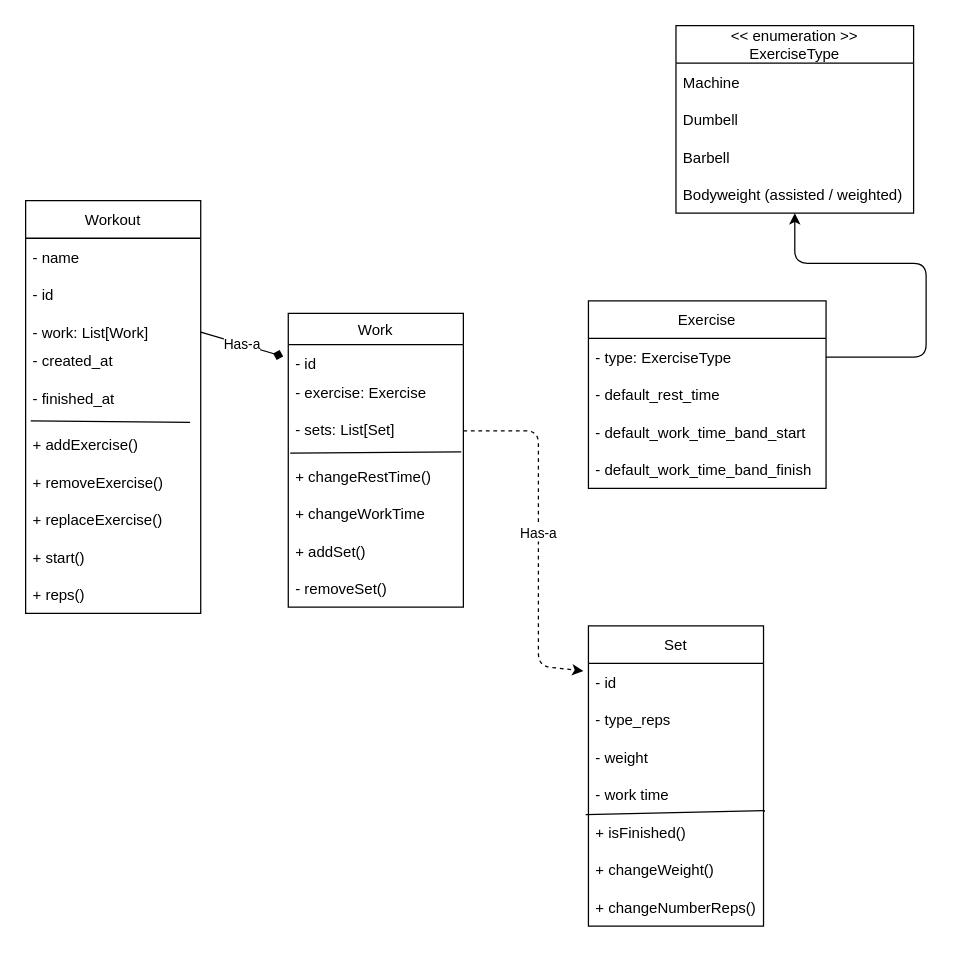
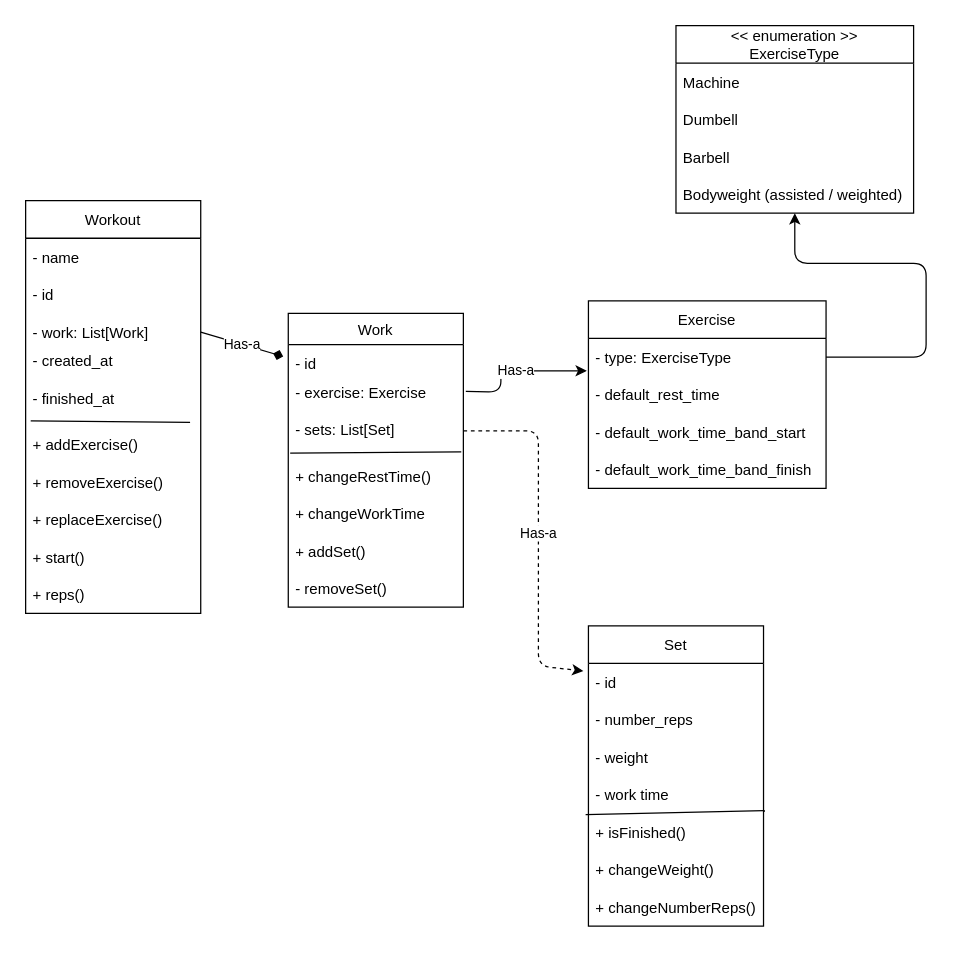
none -> (519, 371)
(639, 720) -> (648, 720)
